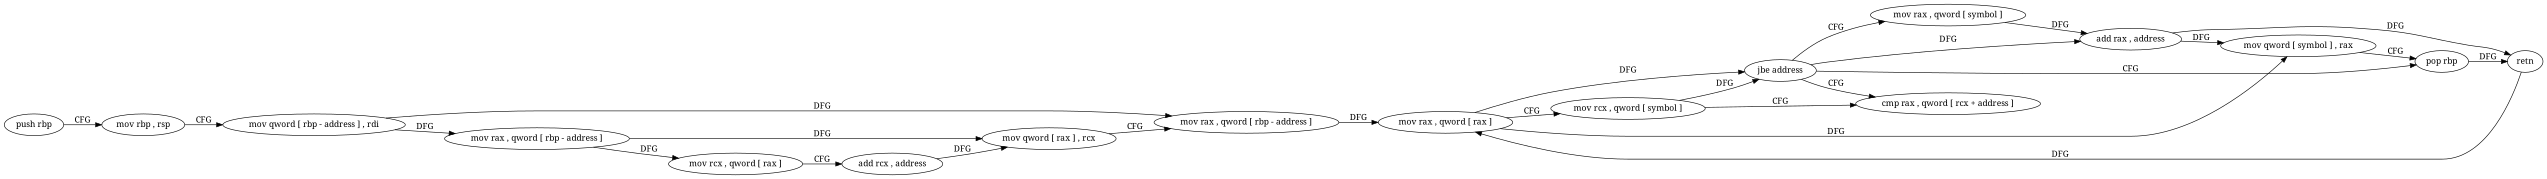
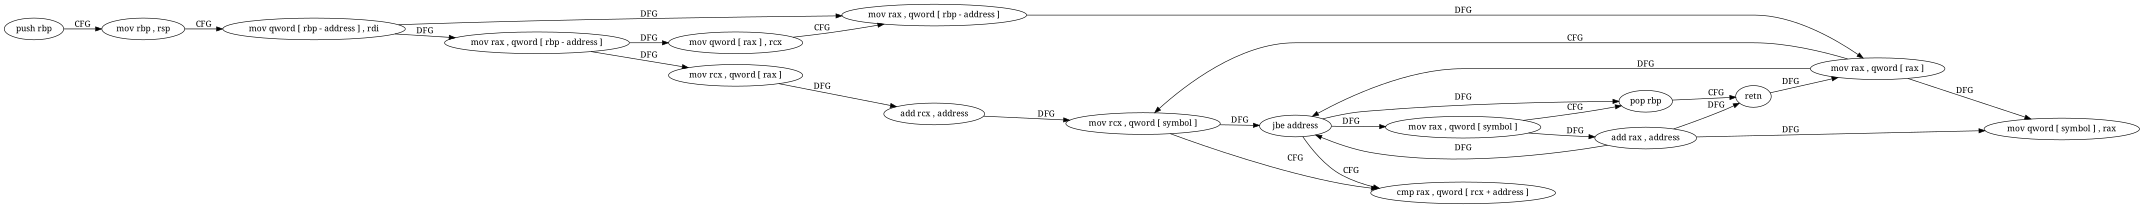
(1836, 27) -> (1351, 121)
(1942, 50) -> (1463, 159)
(2385, 55) -> (1569, 114)
(2488, 57) -> (1716, 93)
(2131, 69) -> (1463, 97)
(969, 154) -> (1024, 118)
(822, 159) -> (822, 86)
